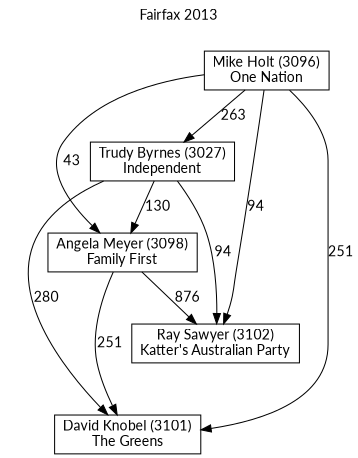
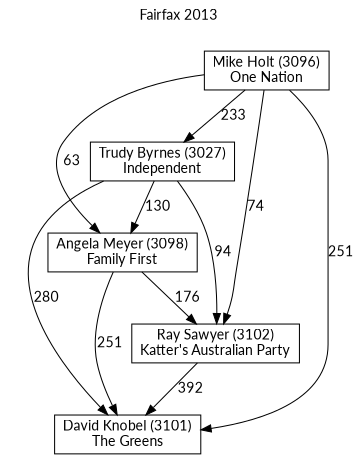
(234, 116) -> (234, 116)
(72, 162) -> (72, 162)
(256, 207) -> (256, 207)
(188, 298) -> (188, 298)
none -> (175, 385)
